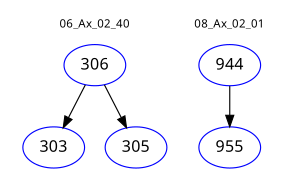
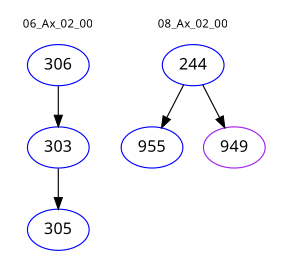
(95, 25) -> (58, 25)
(230, 25) -> (193, 25)
(230, 65) -> (193, 65)
(113, 101) -> (58, 183)
none -> (234, 147)
